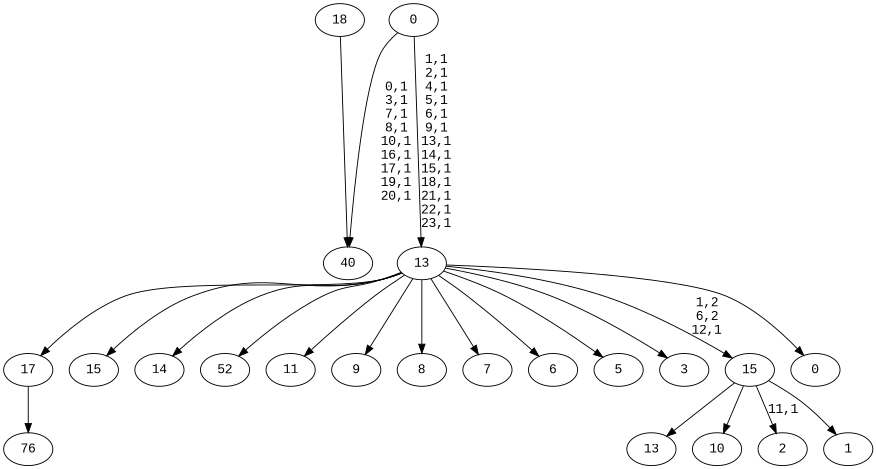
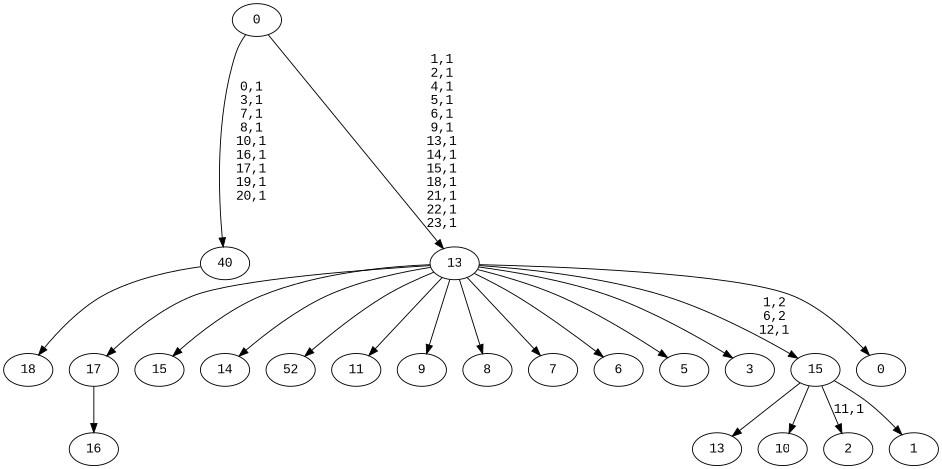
(344, 137) -> (113, 290)
(28, 449) -> (94, 449)
